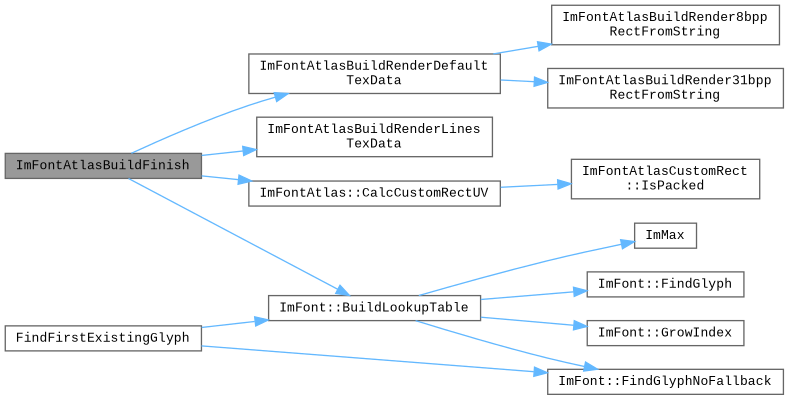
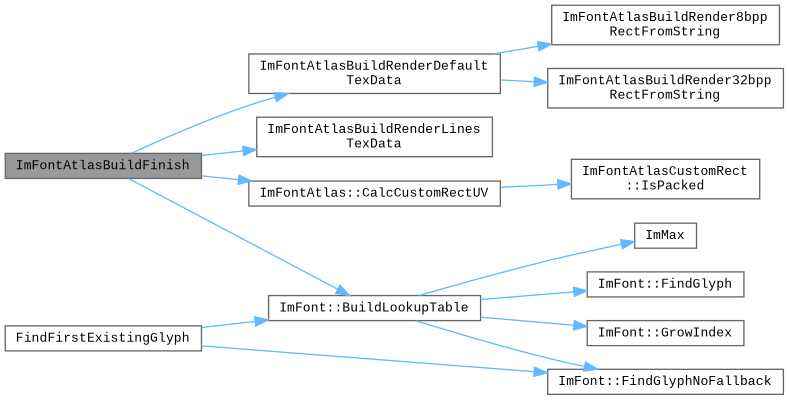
(666, 88) -> (666, 88)
